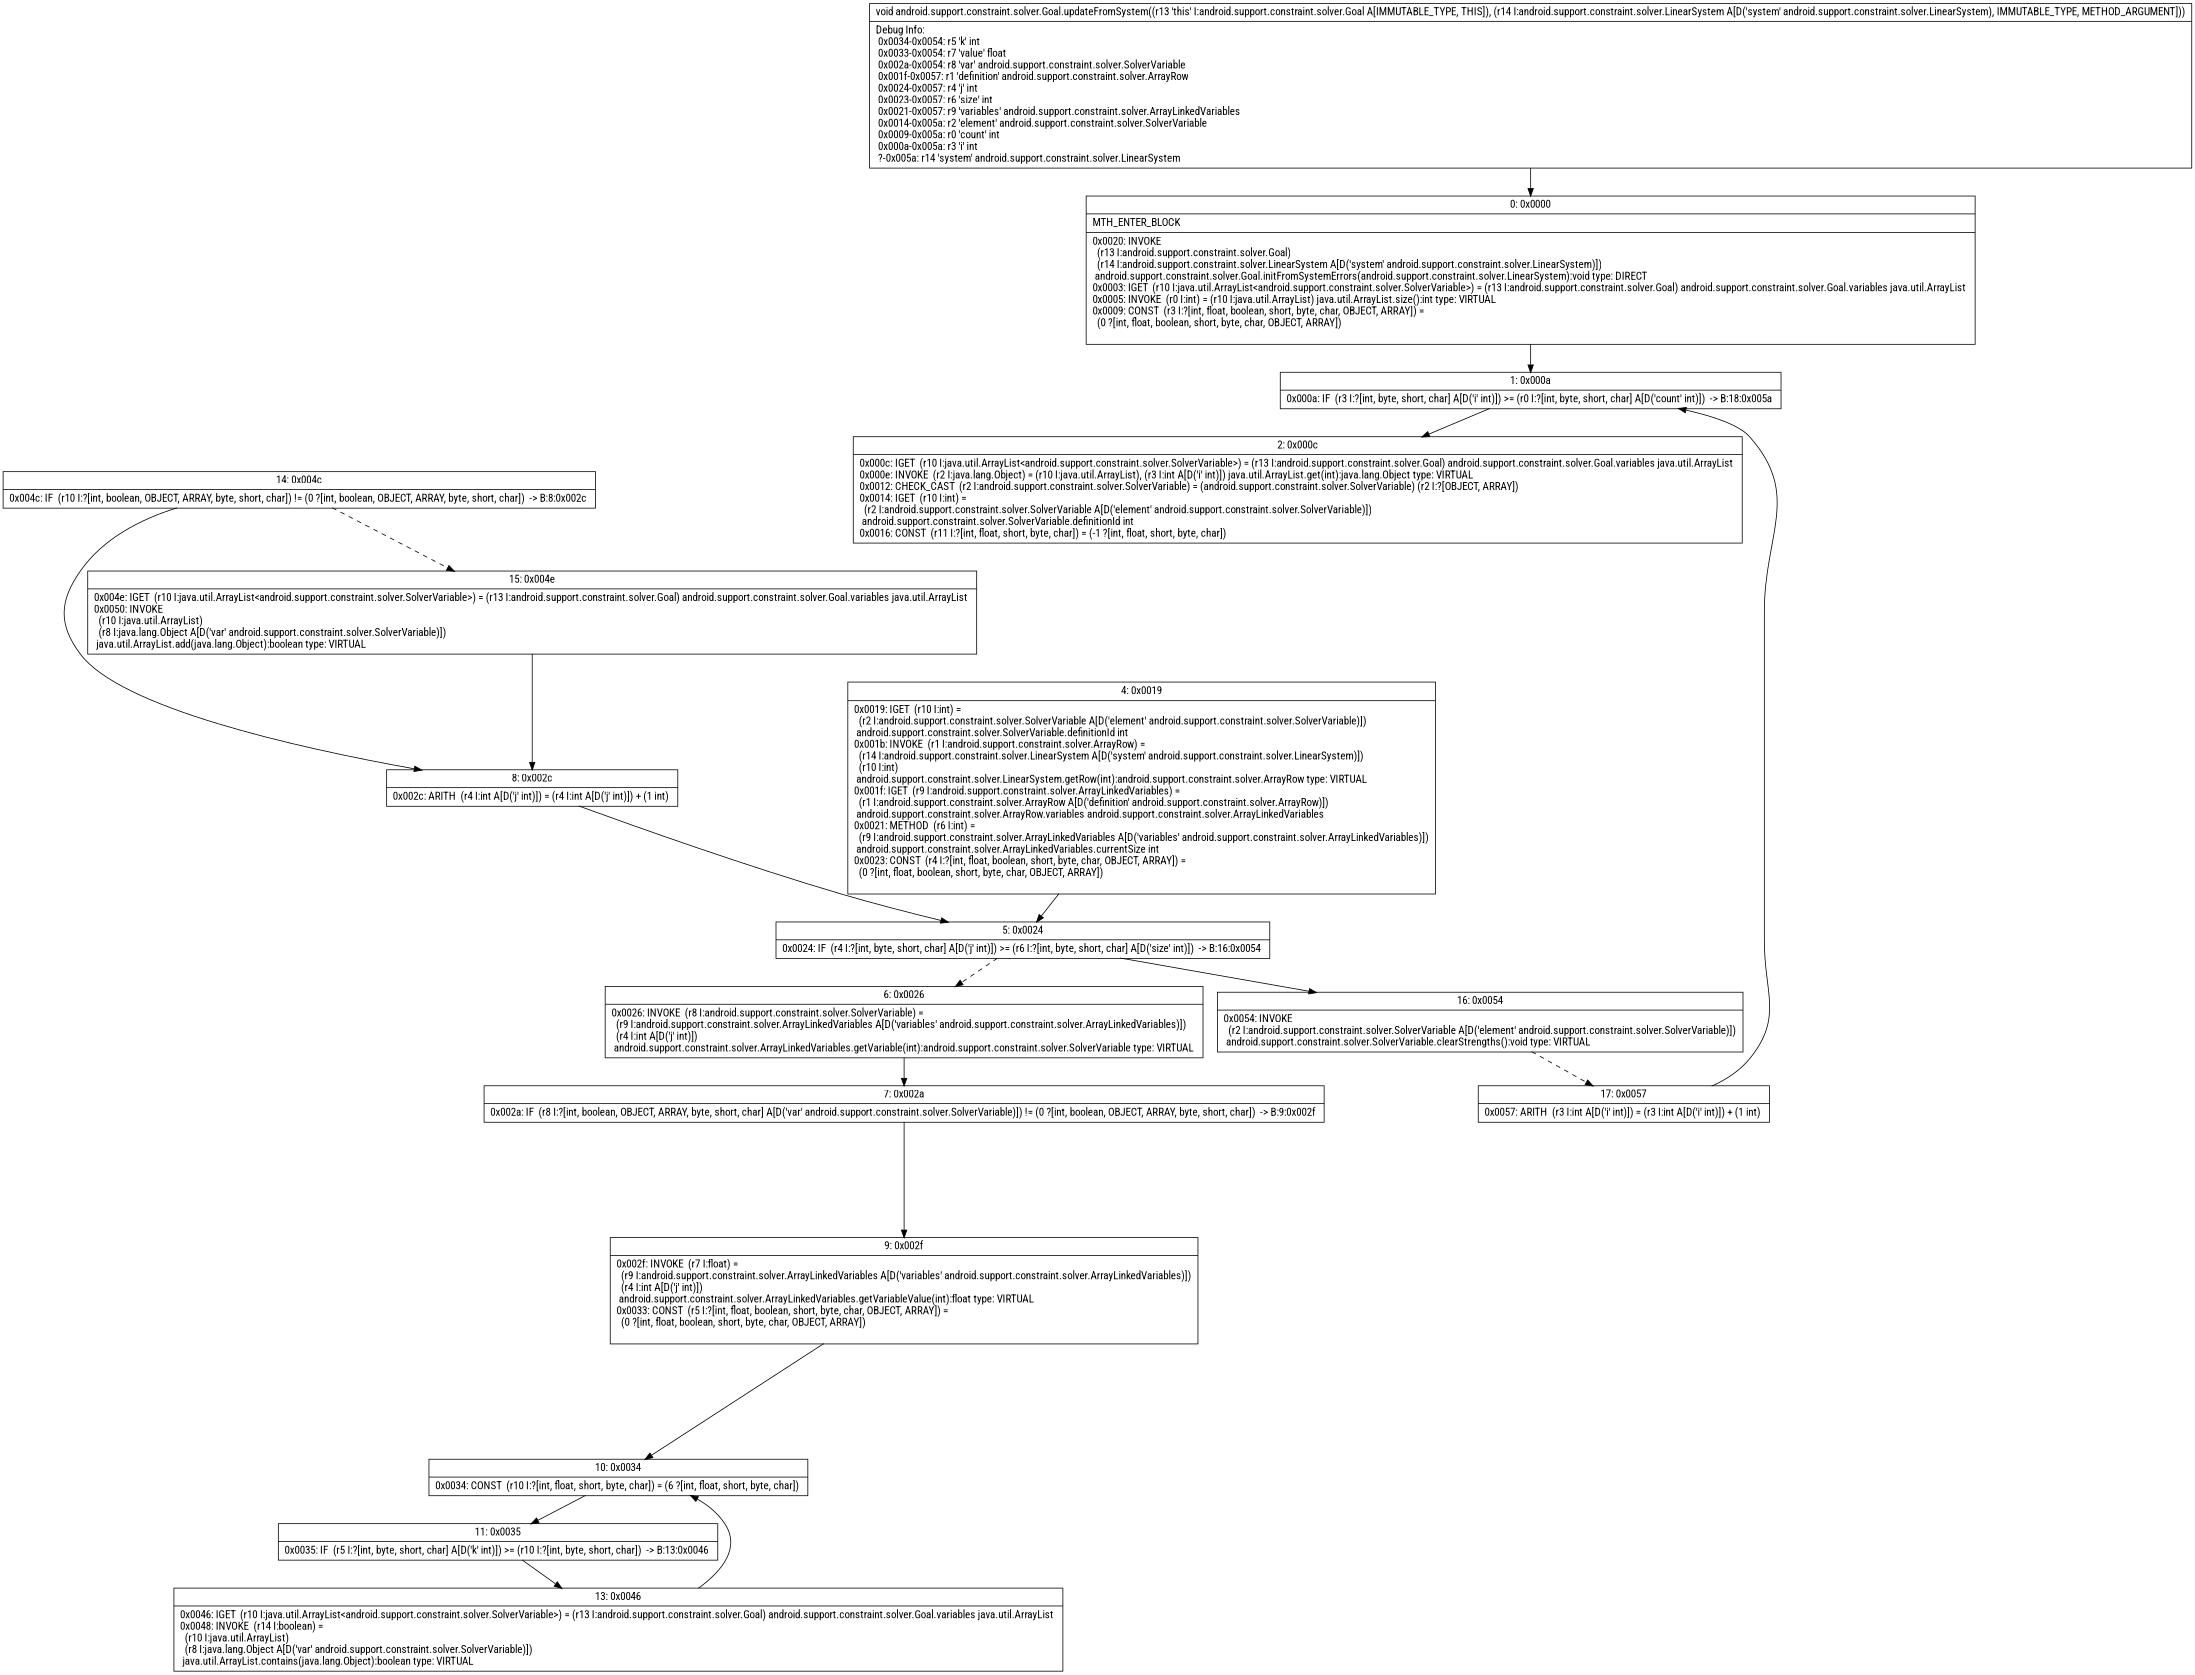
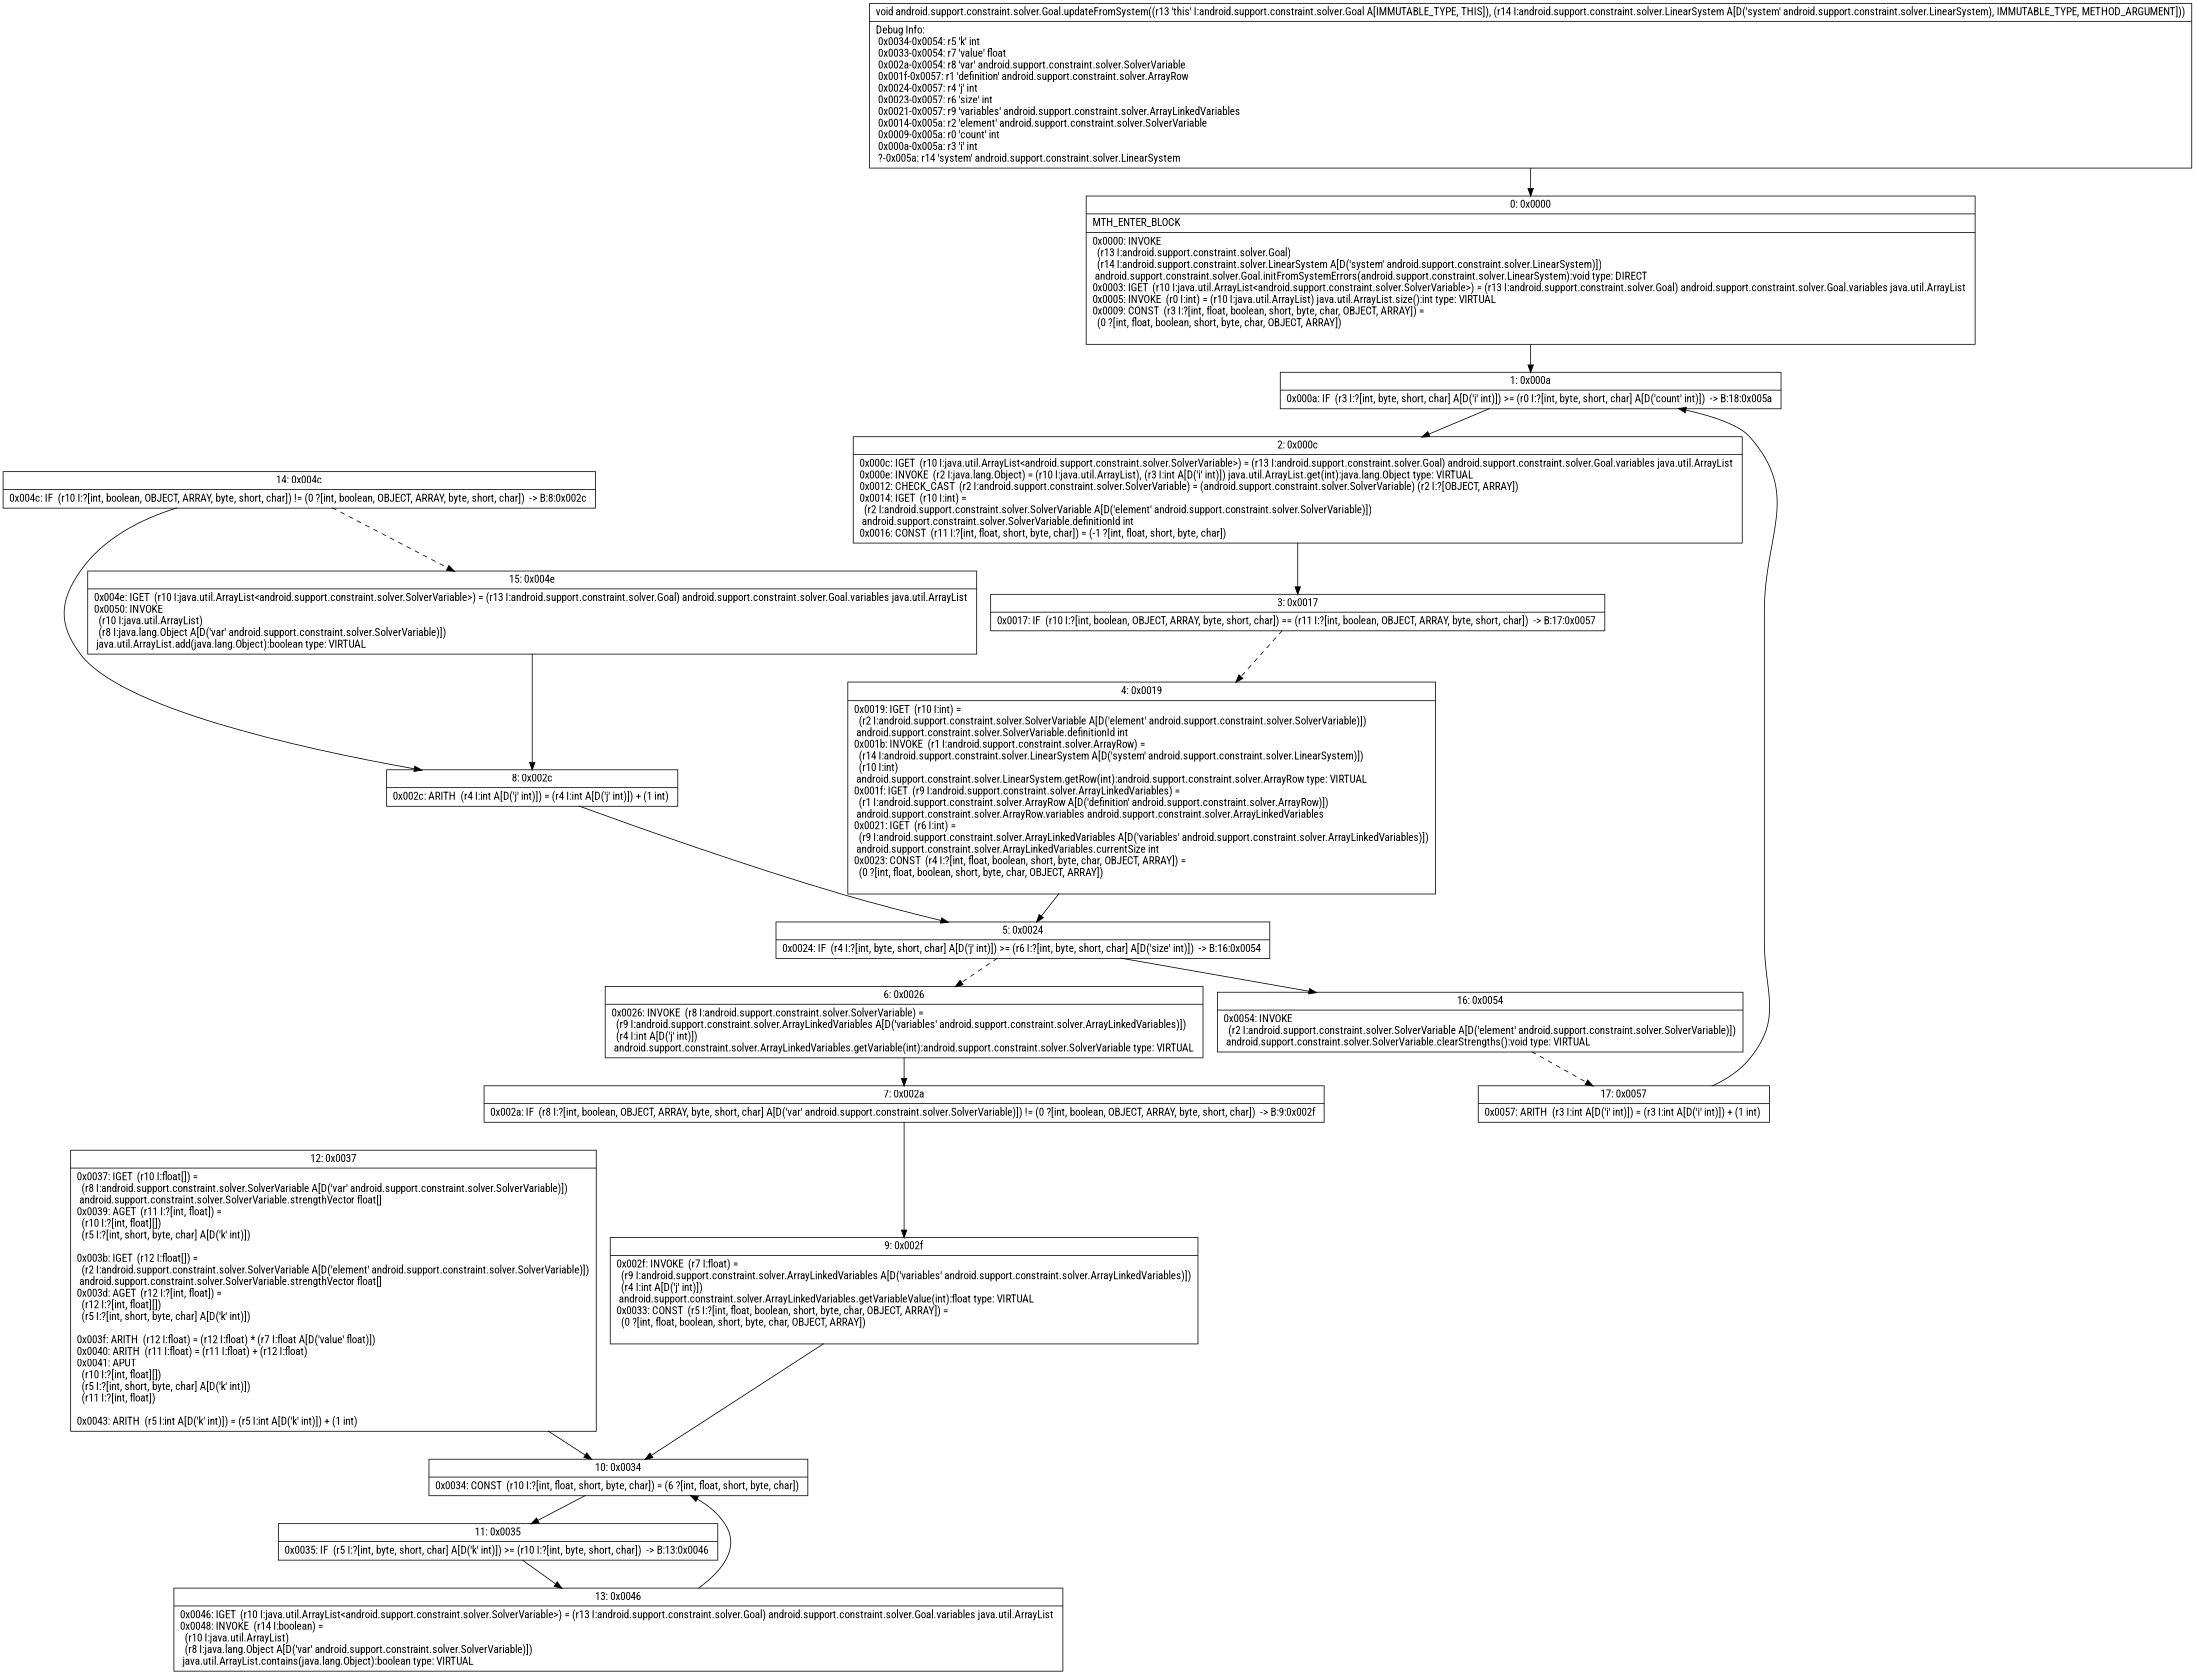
(1129, 241) -> (1129, 241)
none -> (1298, 613)
(916, 826) -> (906, 826)
none -> (333, 1291)
